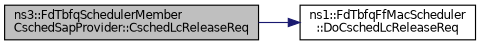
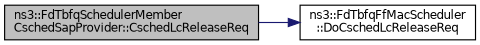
(388, 23) -> (388, 23)
